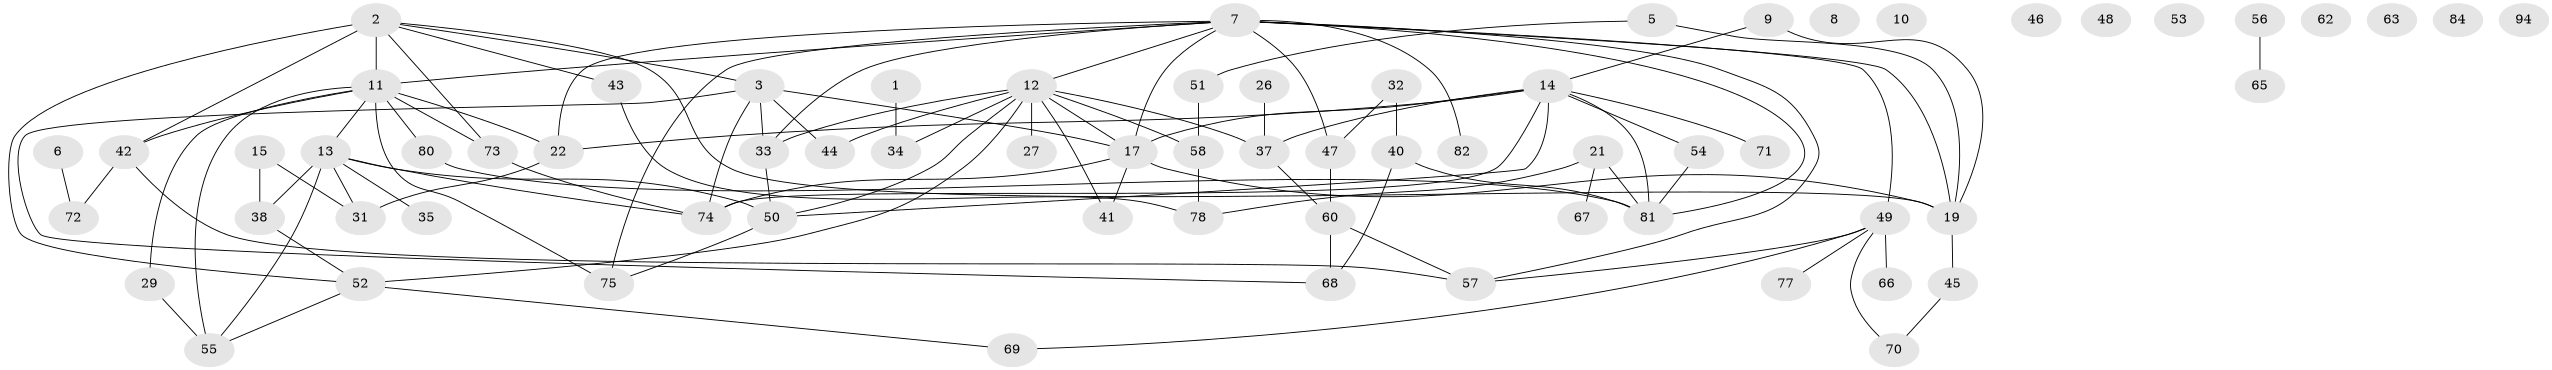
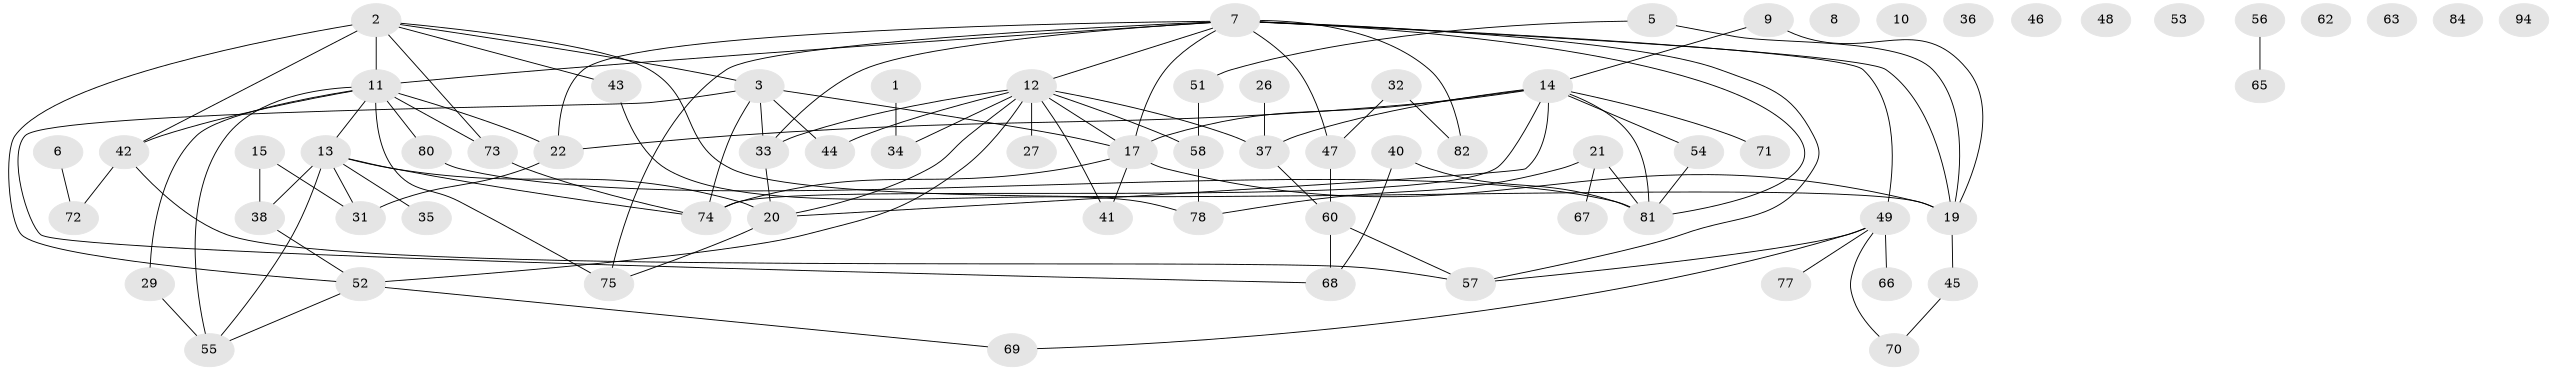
none -> (1968, 20)
(1396, 119) -> (1429, 119)
(772, 218) -> (772, 218)
